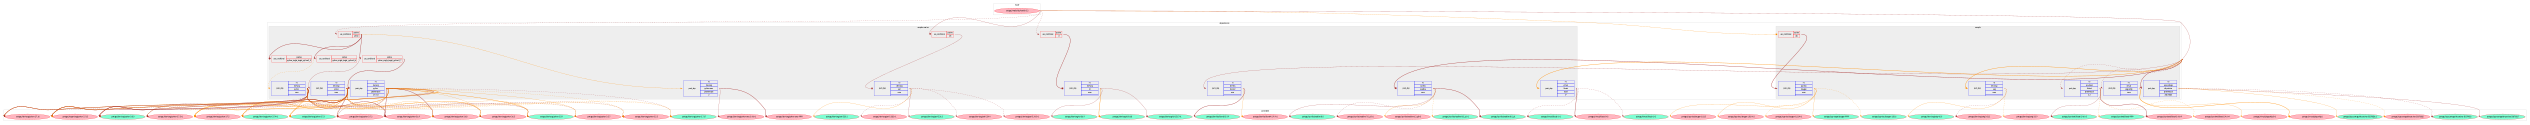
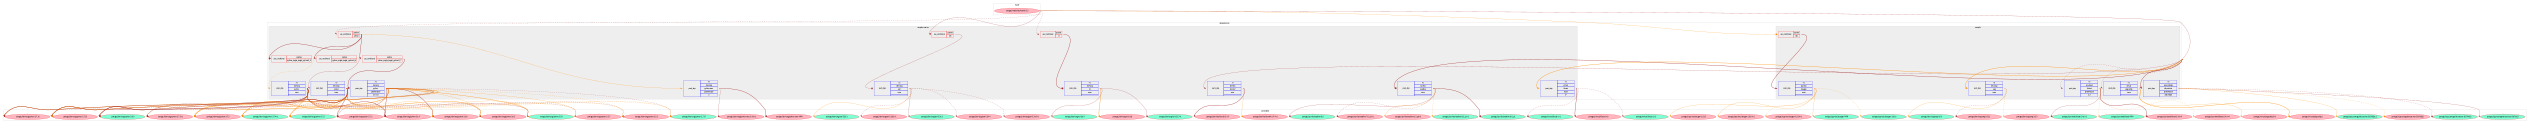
(75, 117) -> (75, 117)
(1122, 117) -> (1122, 117)
(1218, 117) -> (1218, 117)
(1836, 117) -> (1836, 117)
